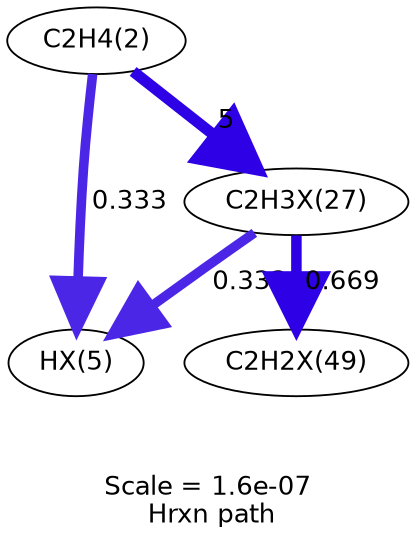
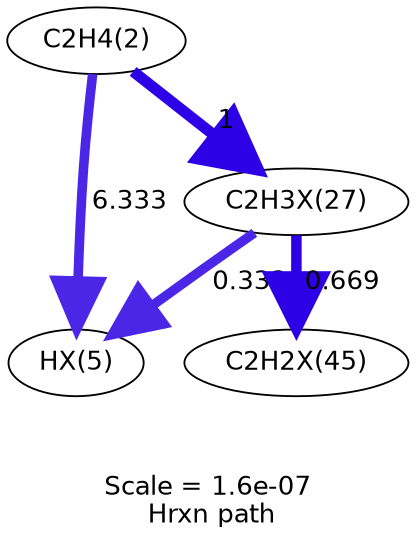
(222, 121) -> (222, 121)
(126, 202) -> (126, 202)
(296, 363) -> (296, 363)
